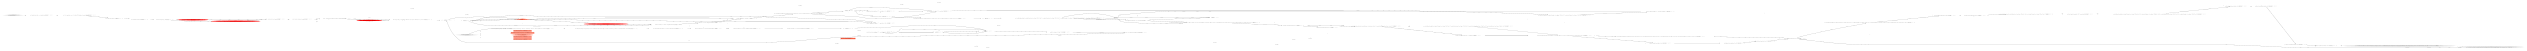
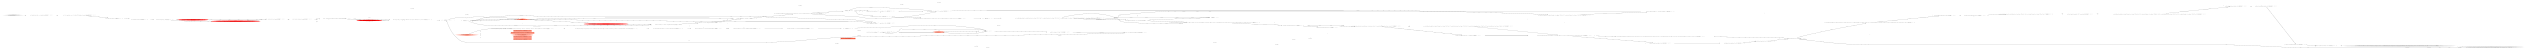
(939, 32) -> (939, 32)
(467, 35) -> (467, 35)
